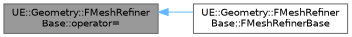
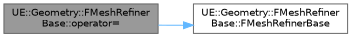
(181, 12) -> (171, 25)
